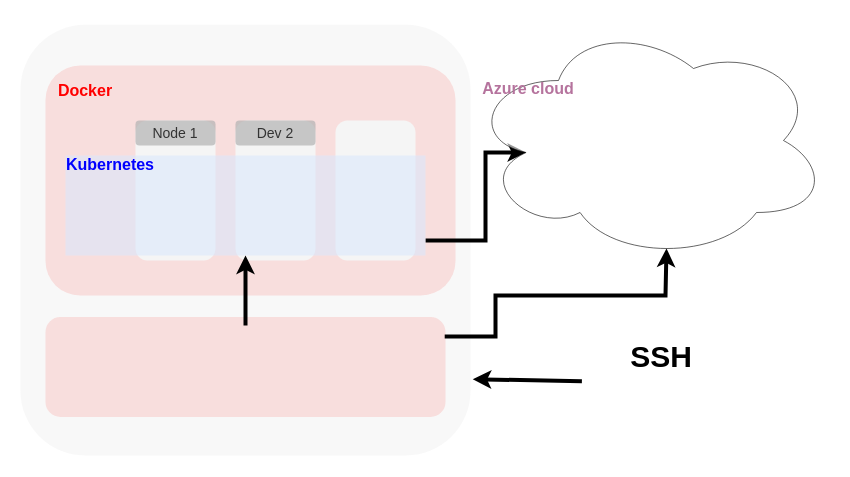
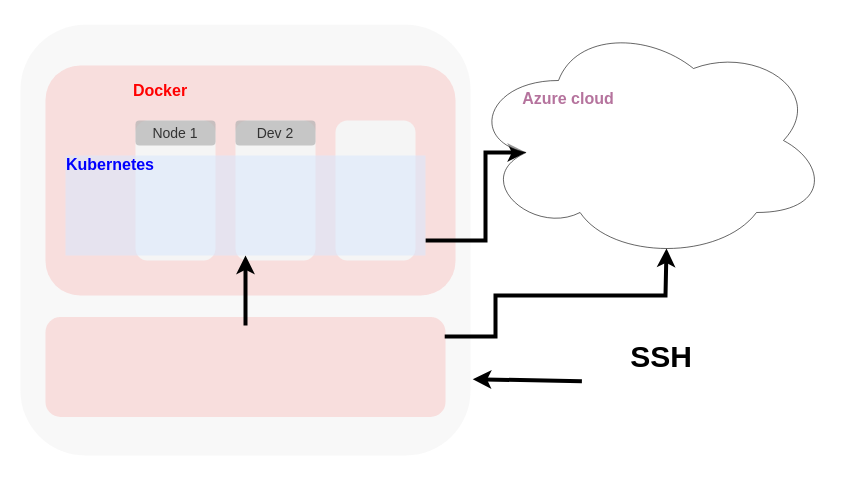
(529, 88) -> (569, 98)
(86, 91) -> (161, 91)
